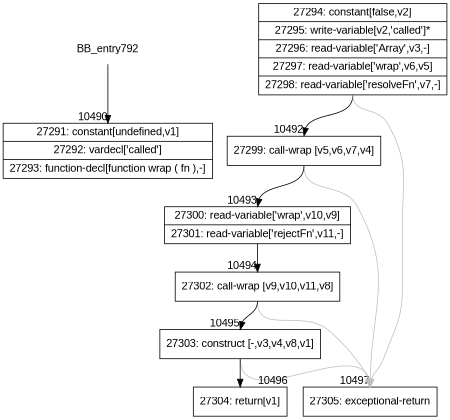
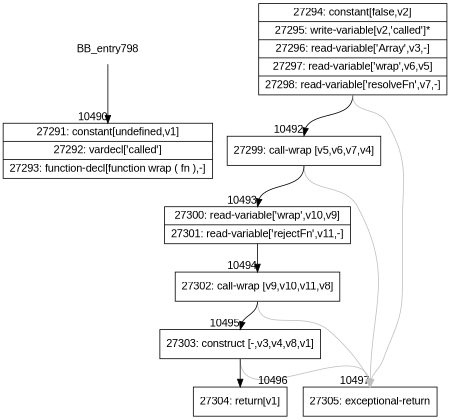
(108, 49) -> (108, 49)
